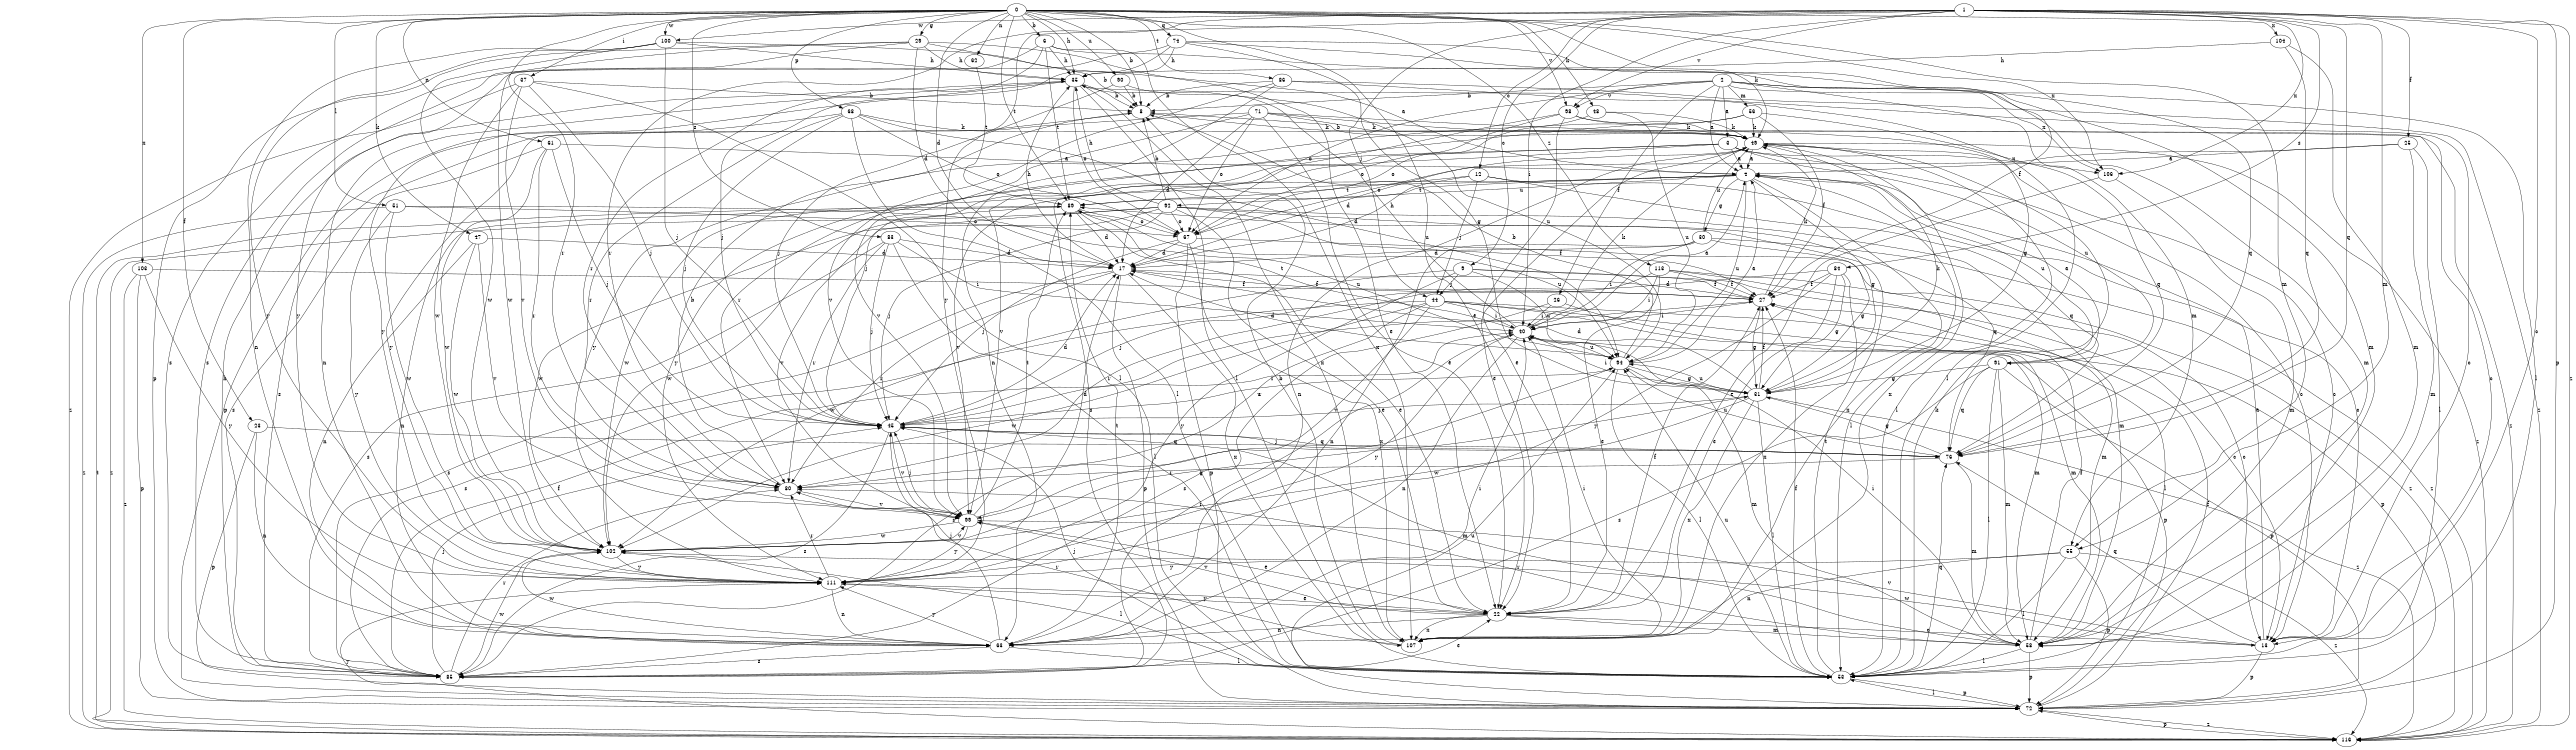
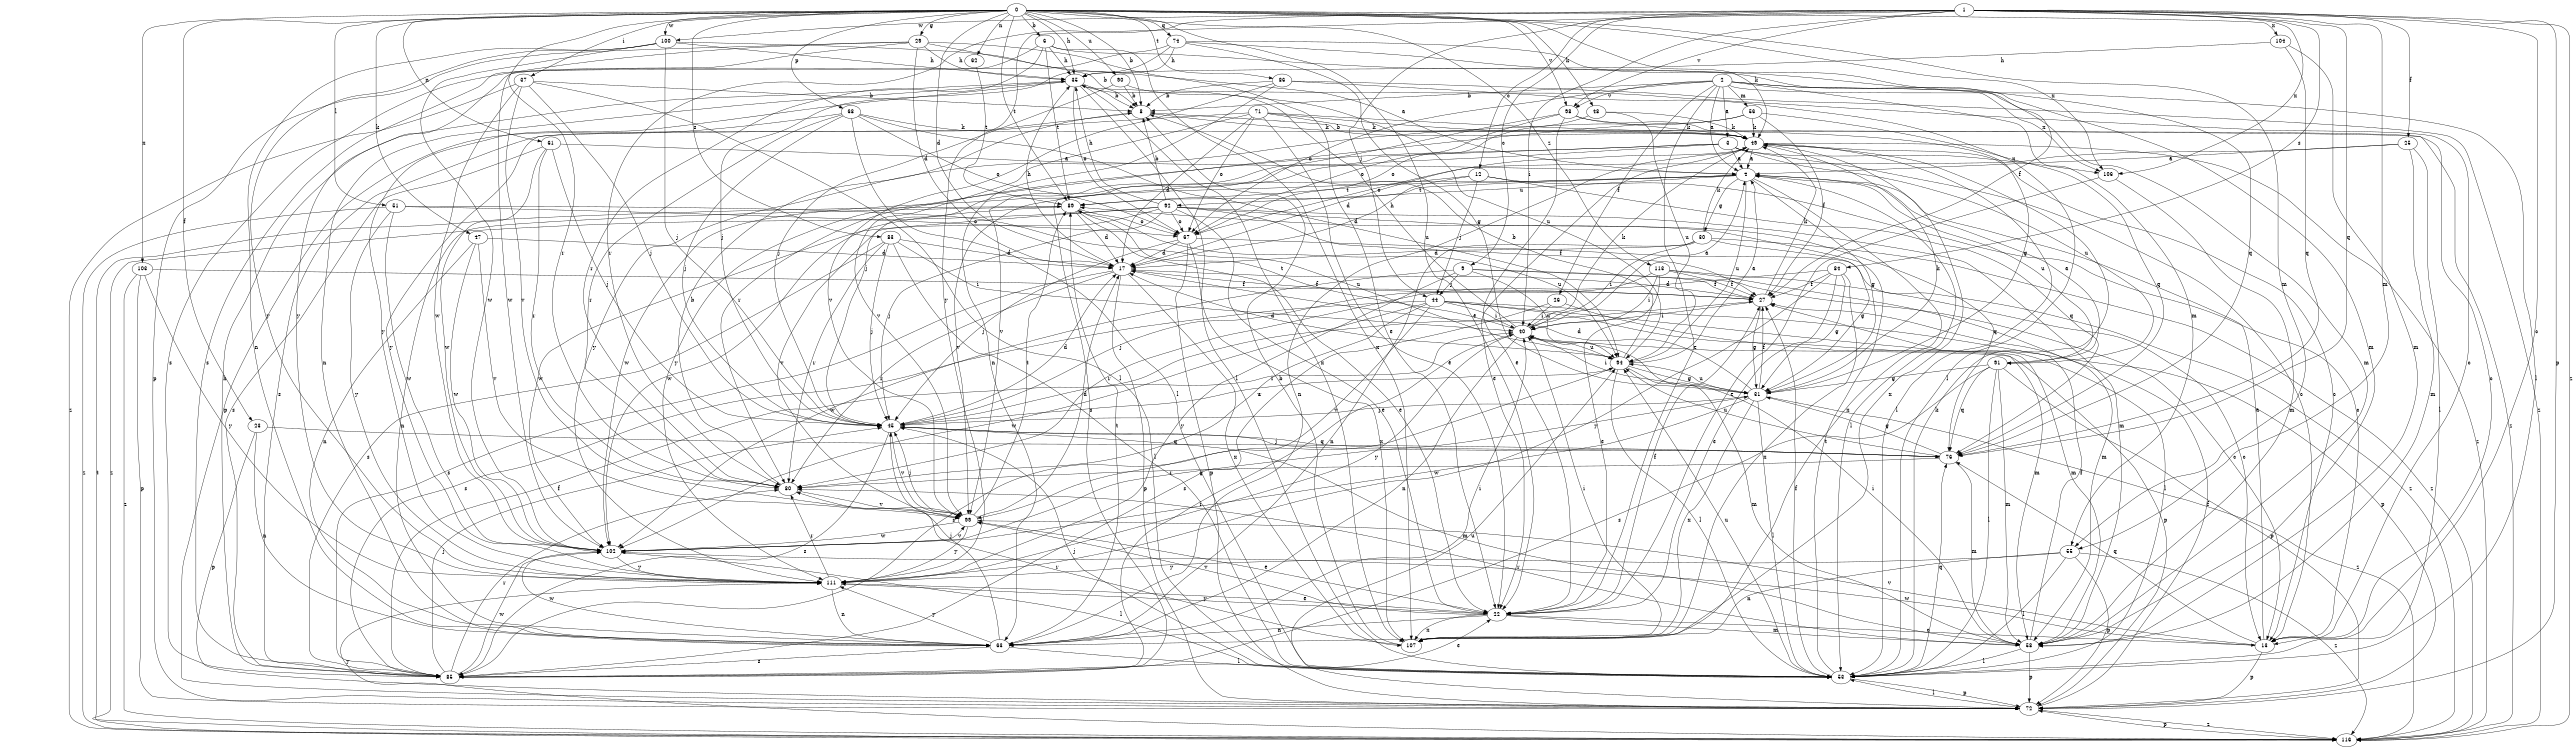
none -> (1686, 366)
